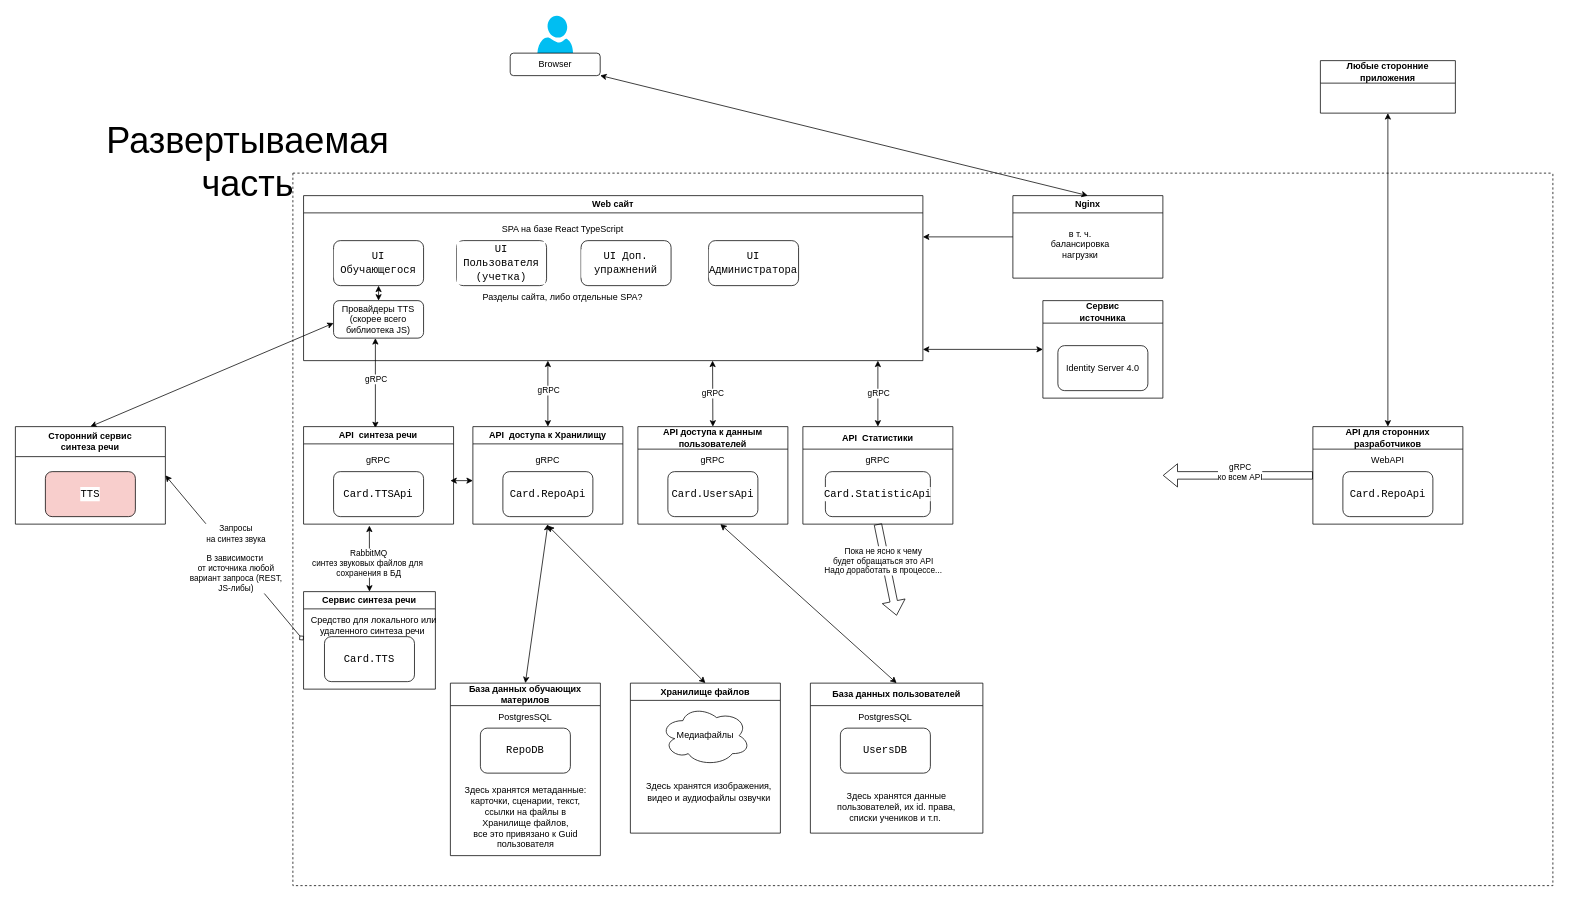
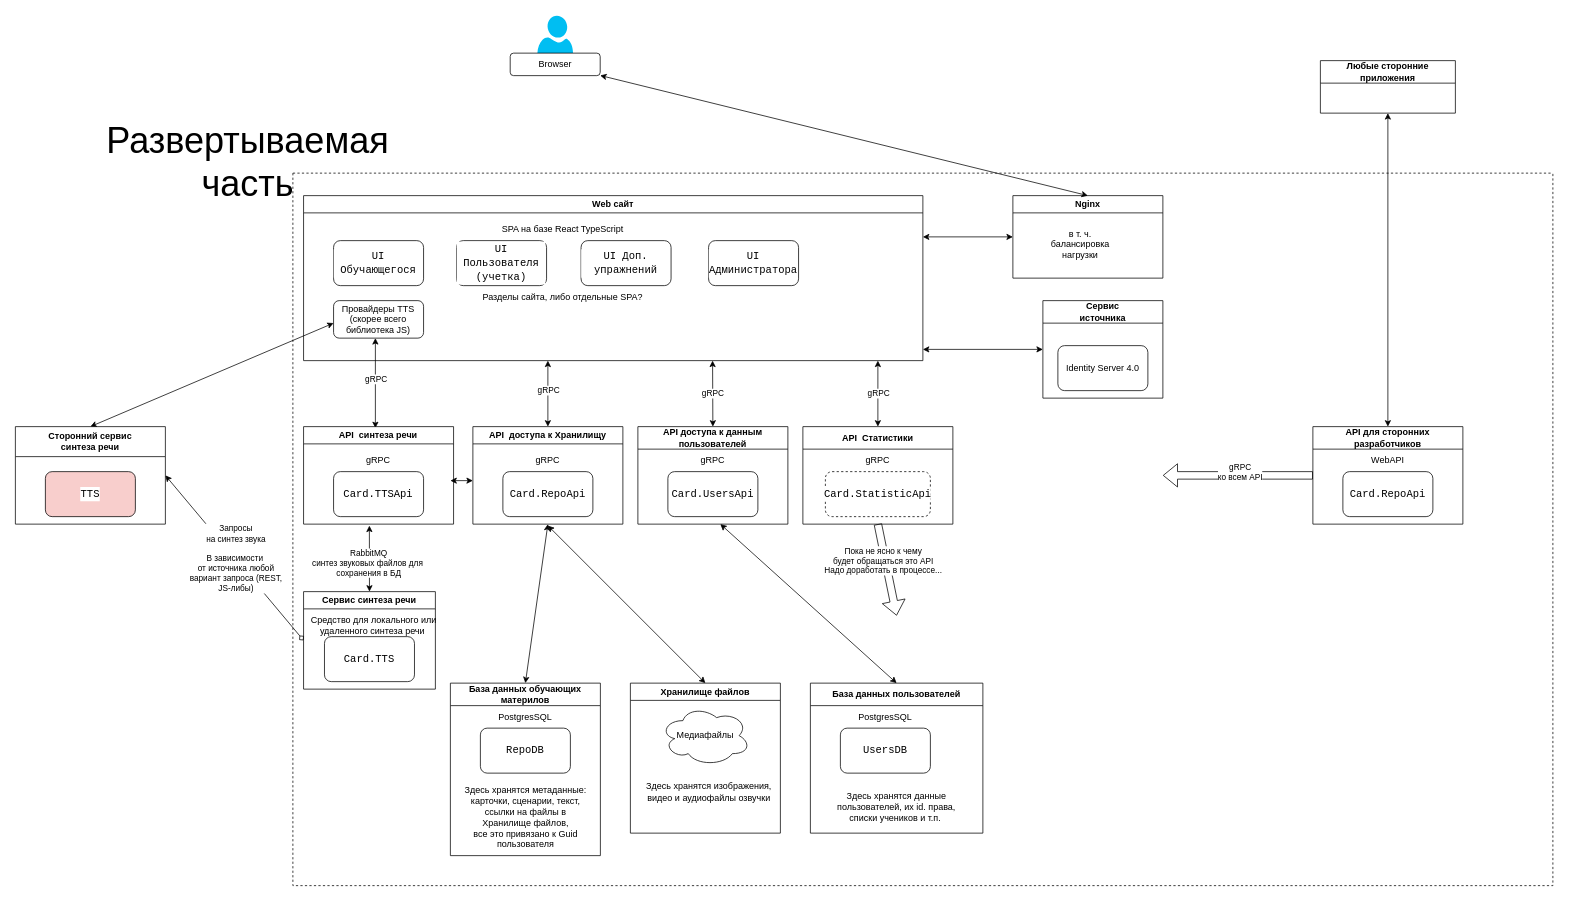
(1007, 237) -> (1006, 237)
(379, 293) -> none
(878, 494) -> (878, 494)
